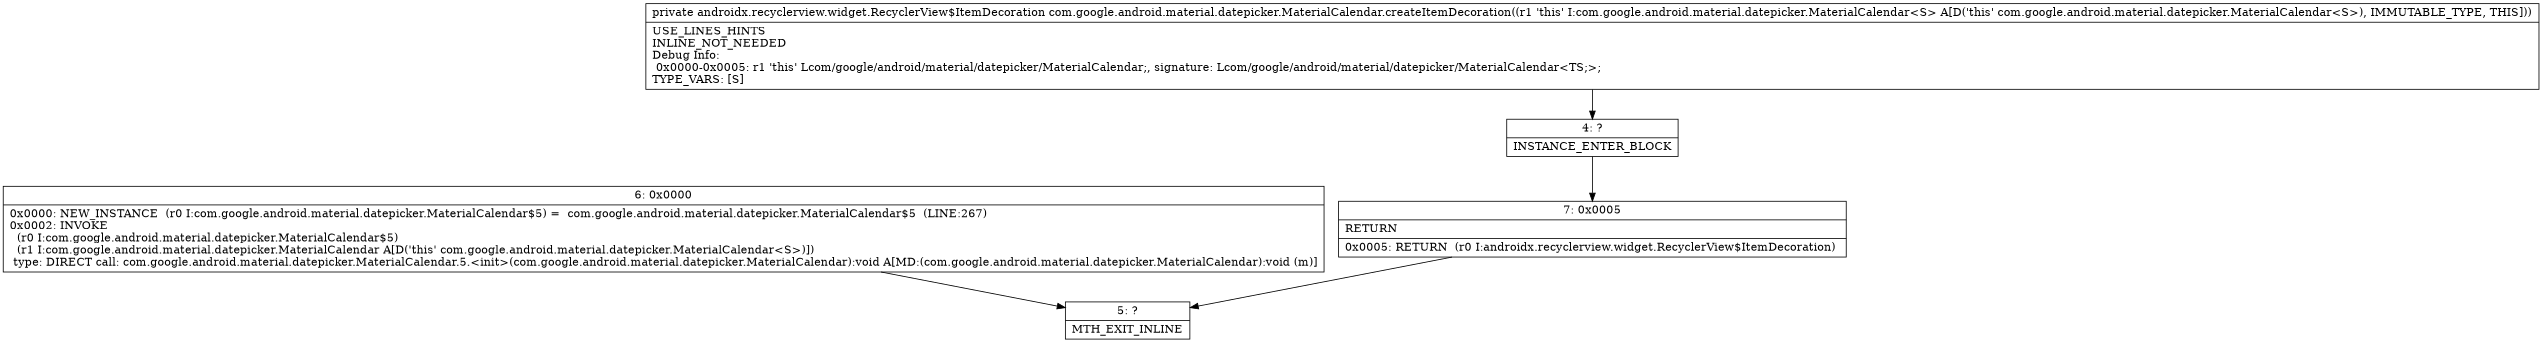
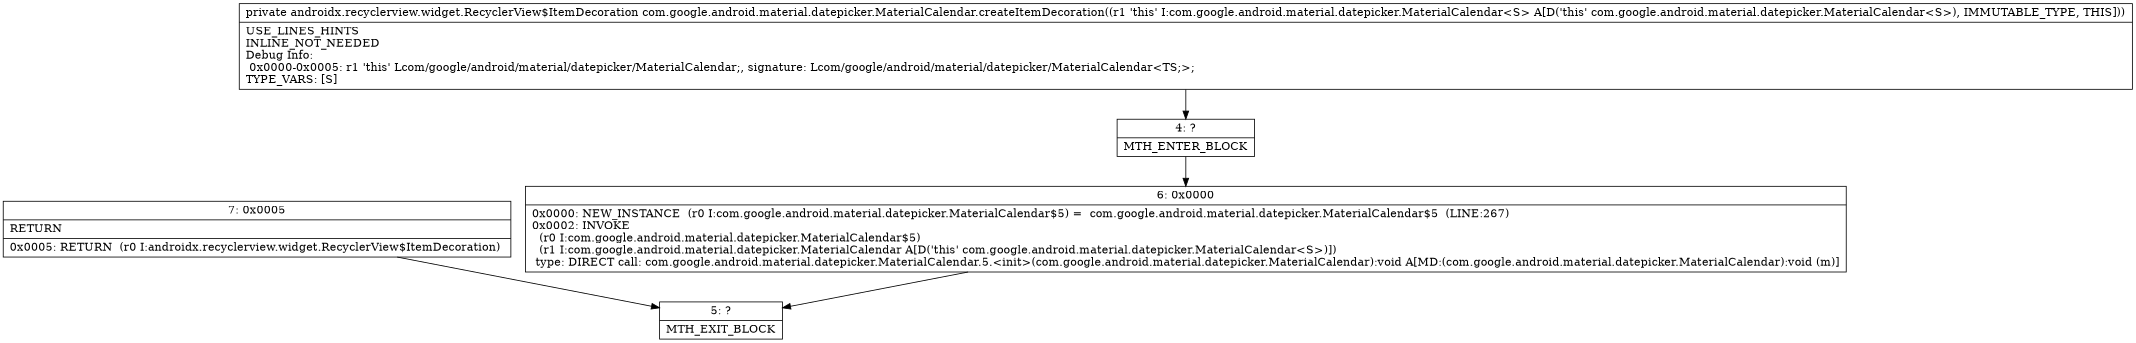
(1592, 147) -> (1186, 147)
(1592, 175) -> (1186, 167)
(1128, 329) -> (721, 329)
